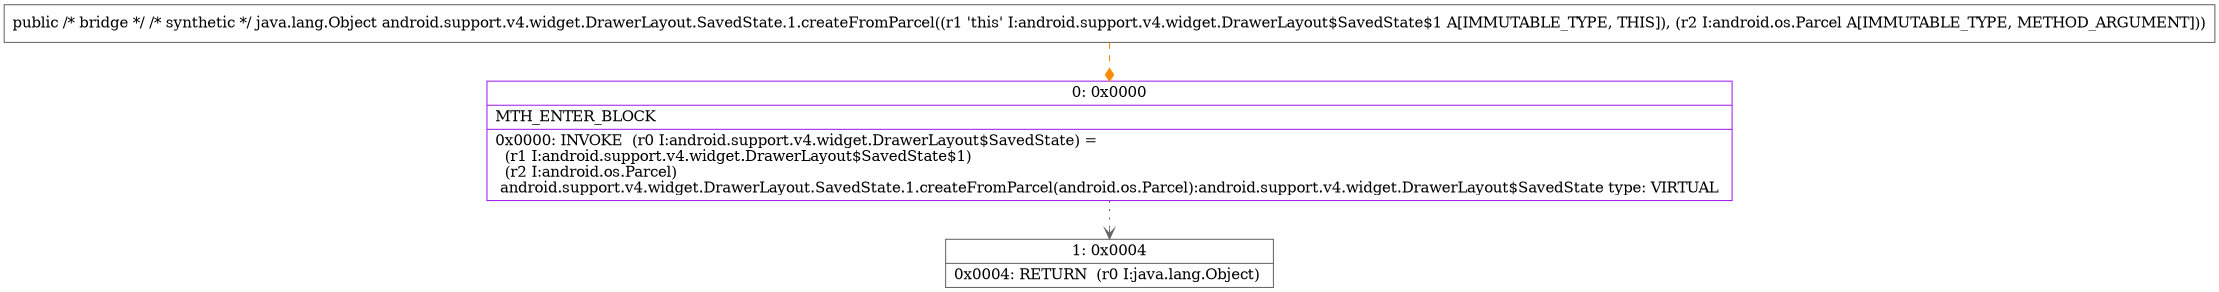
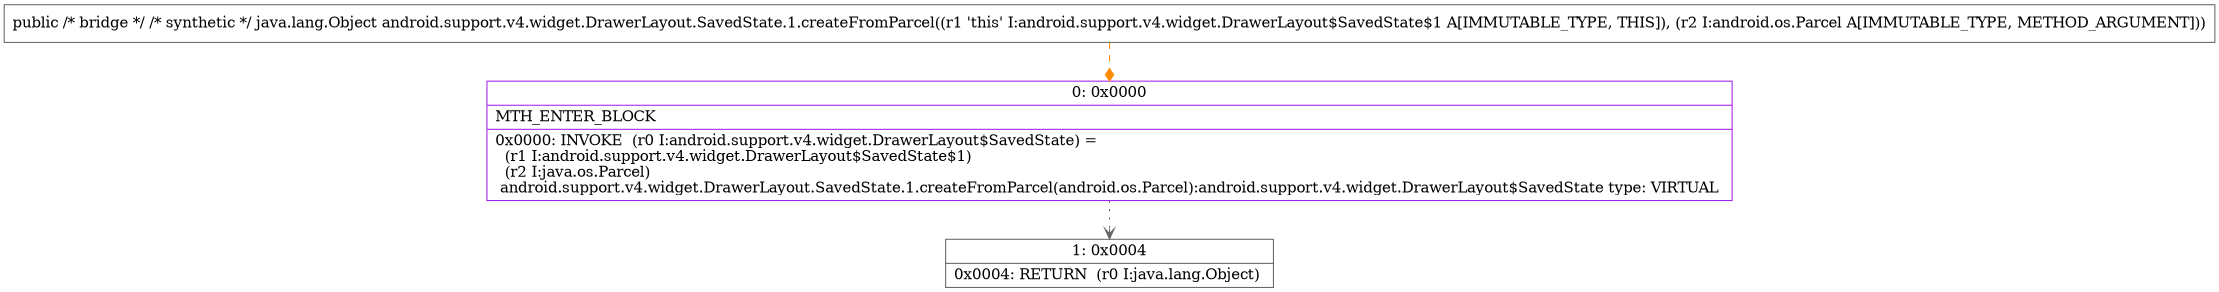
(586, 172) -> (573, 172)
